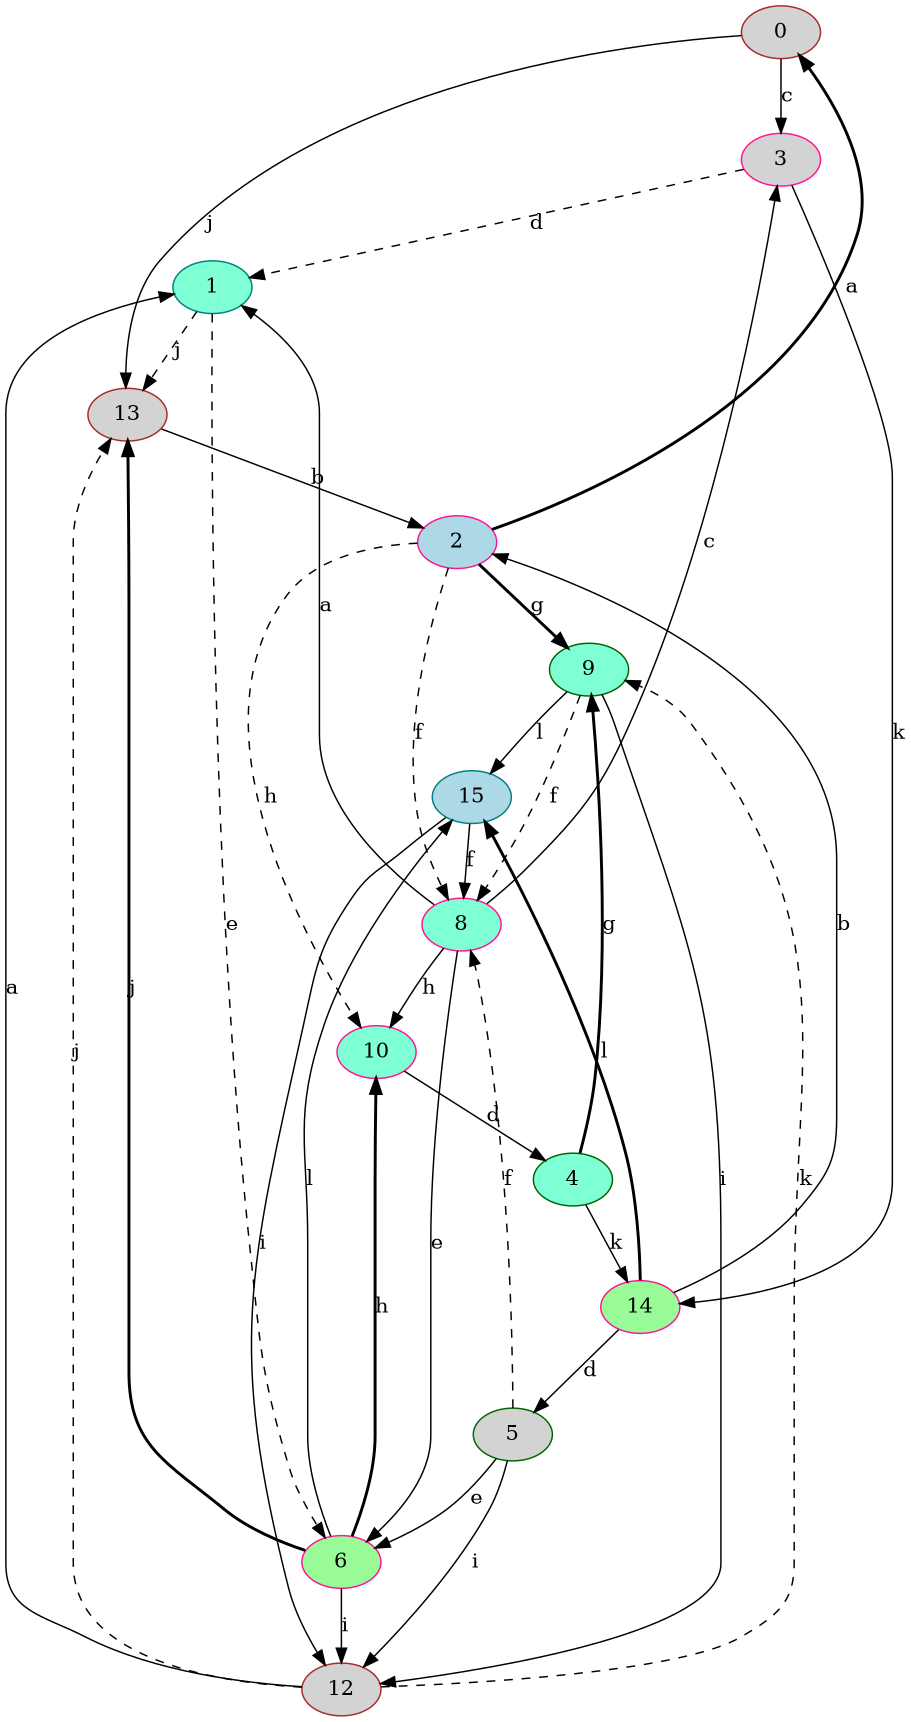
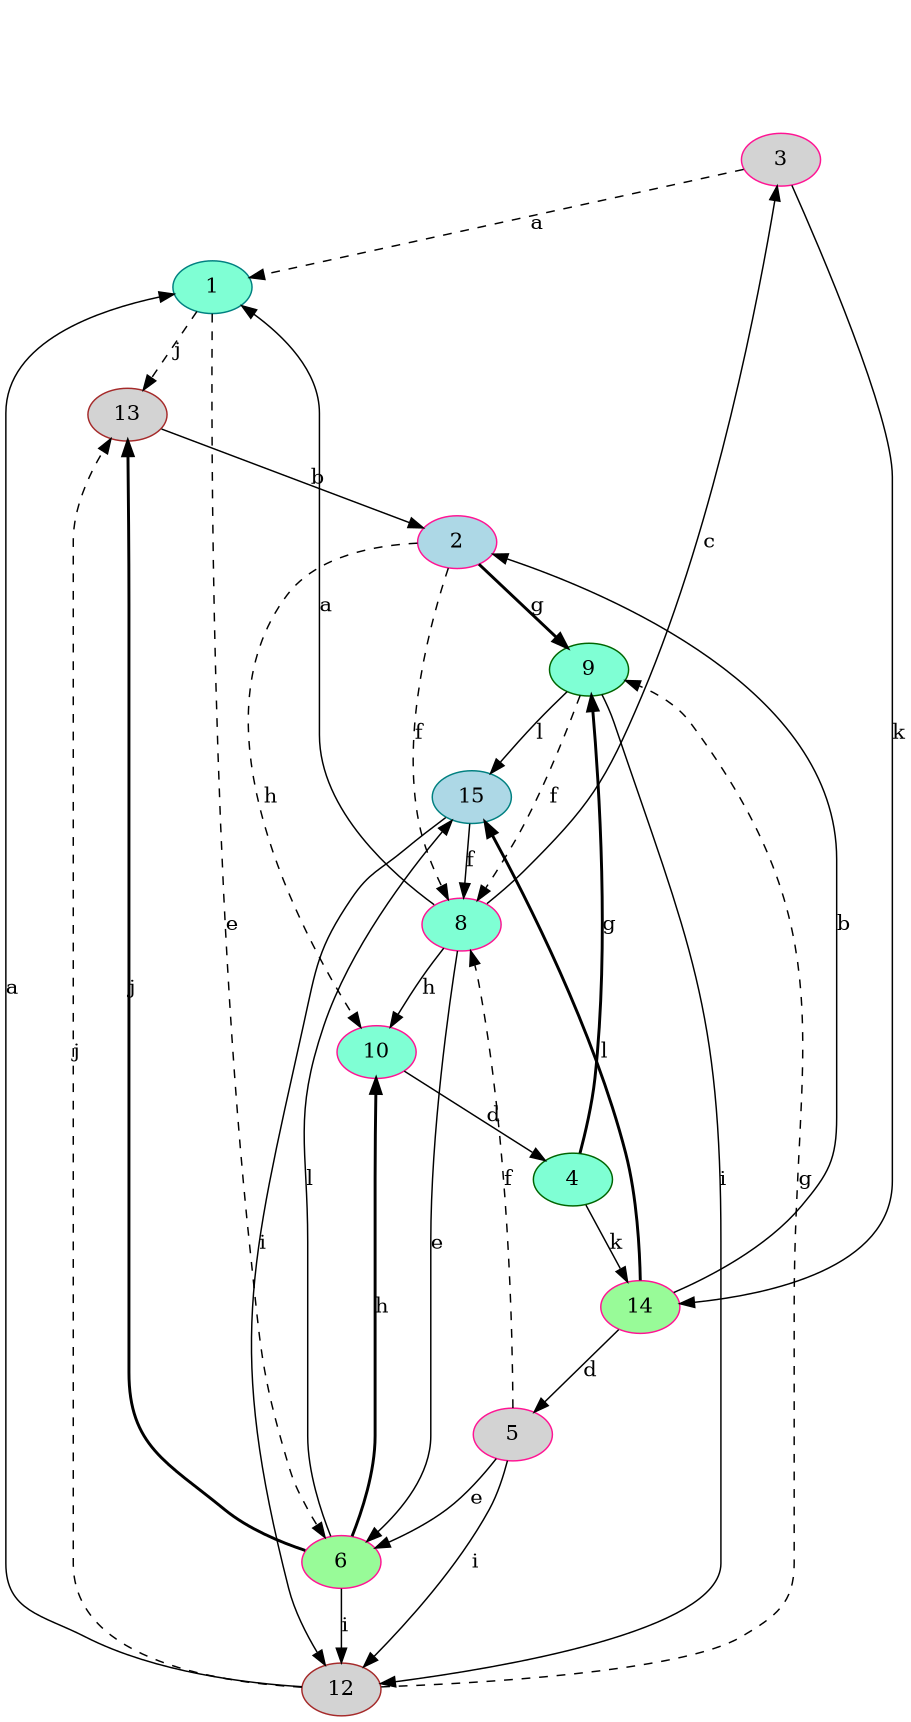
(781, 32) -> none
(537, 223) -> (537, 223)
(806, 1180) -> (806, 1180)
(513, 1435) -> (513, 1435)
